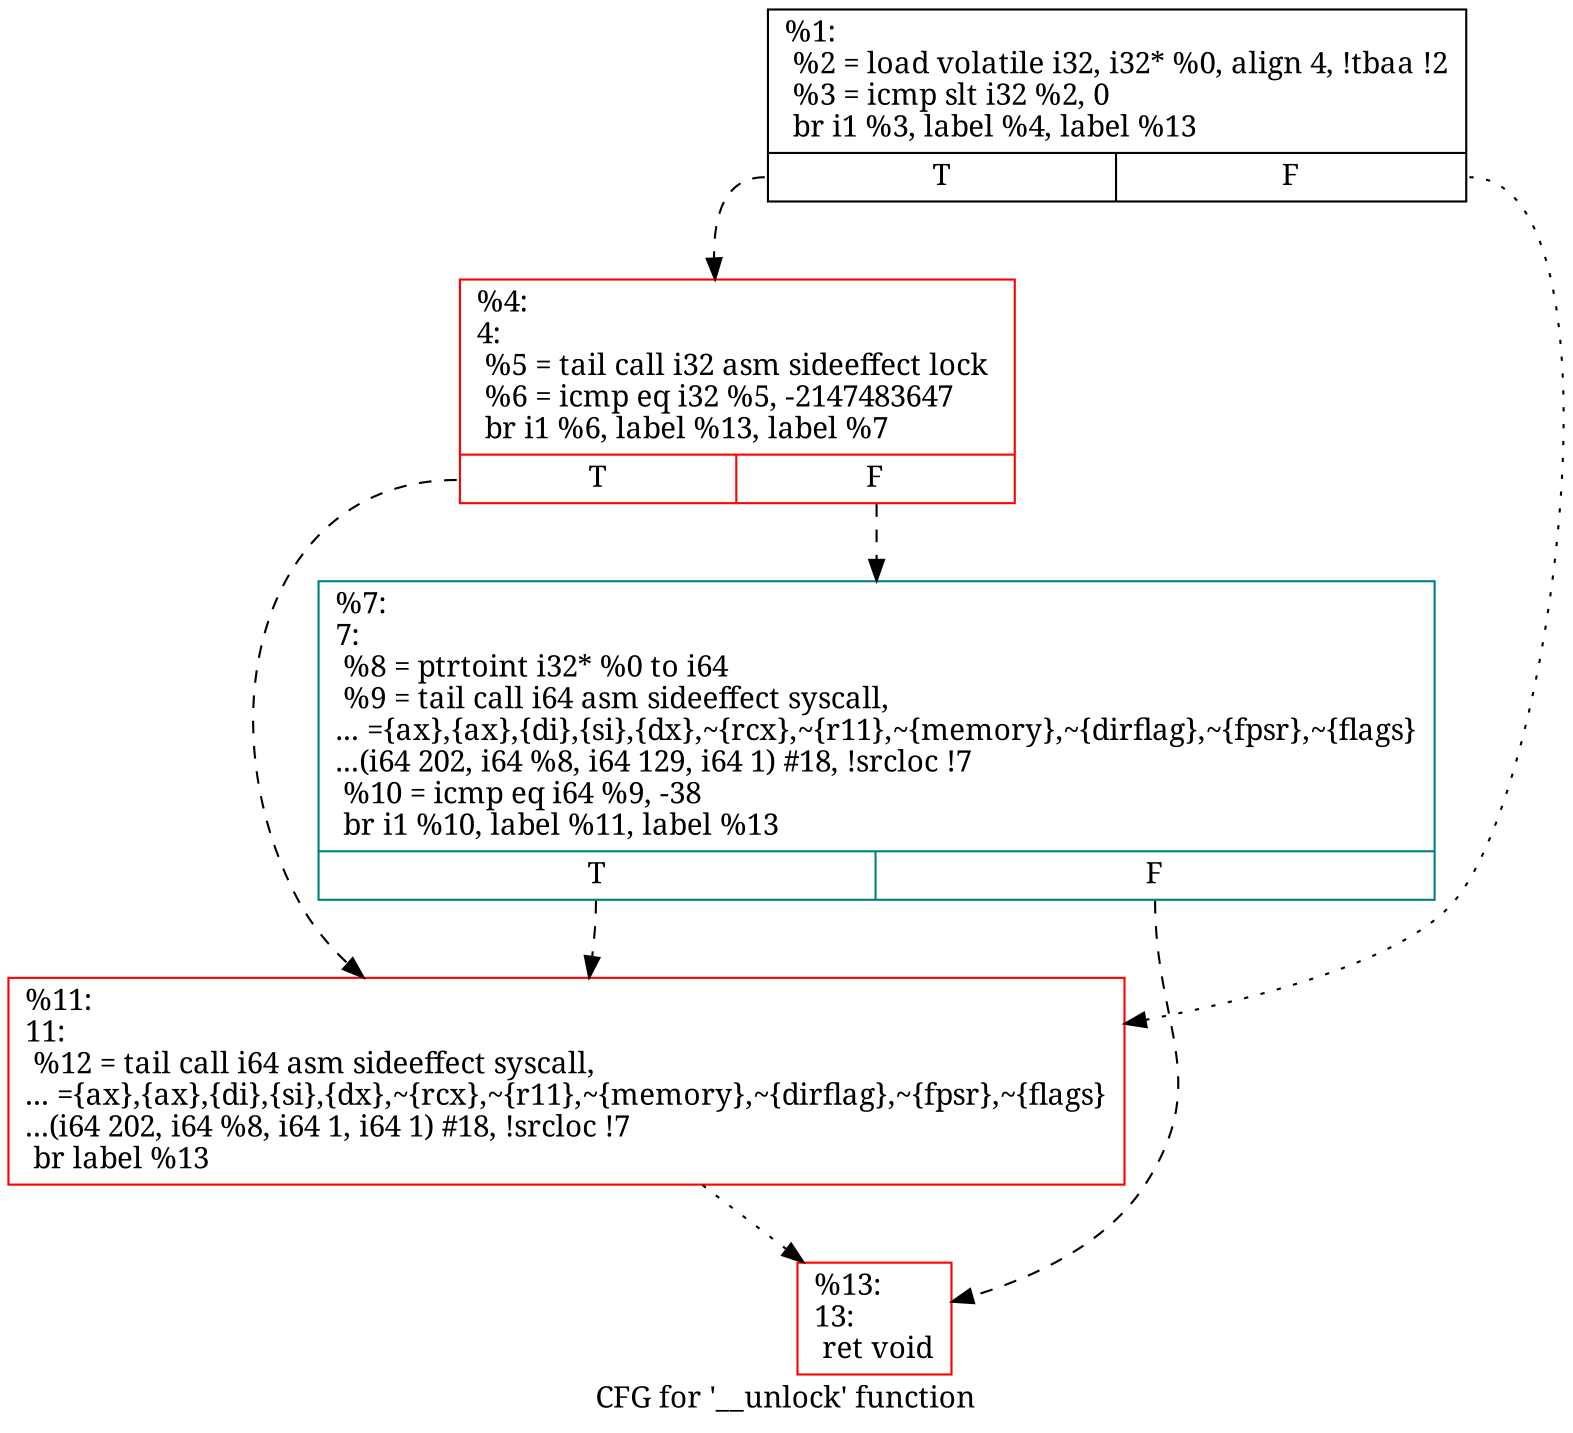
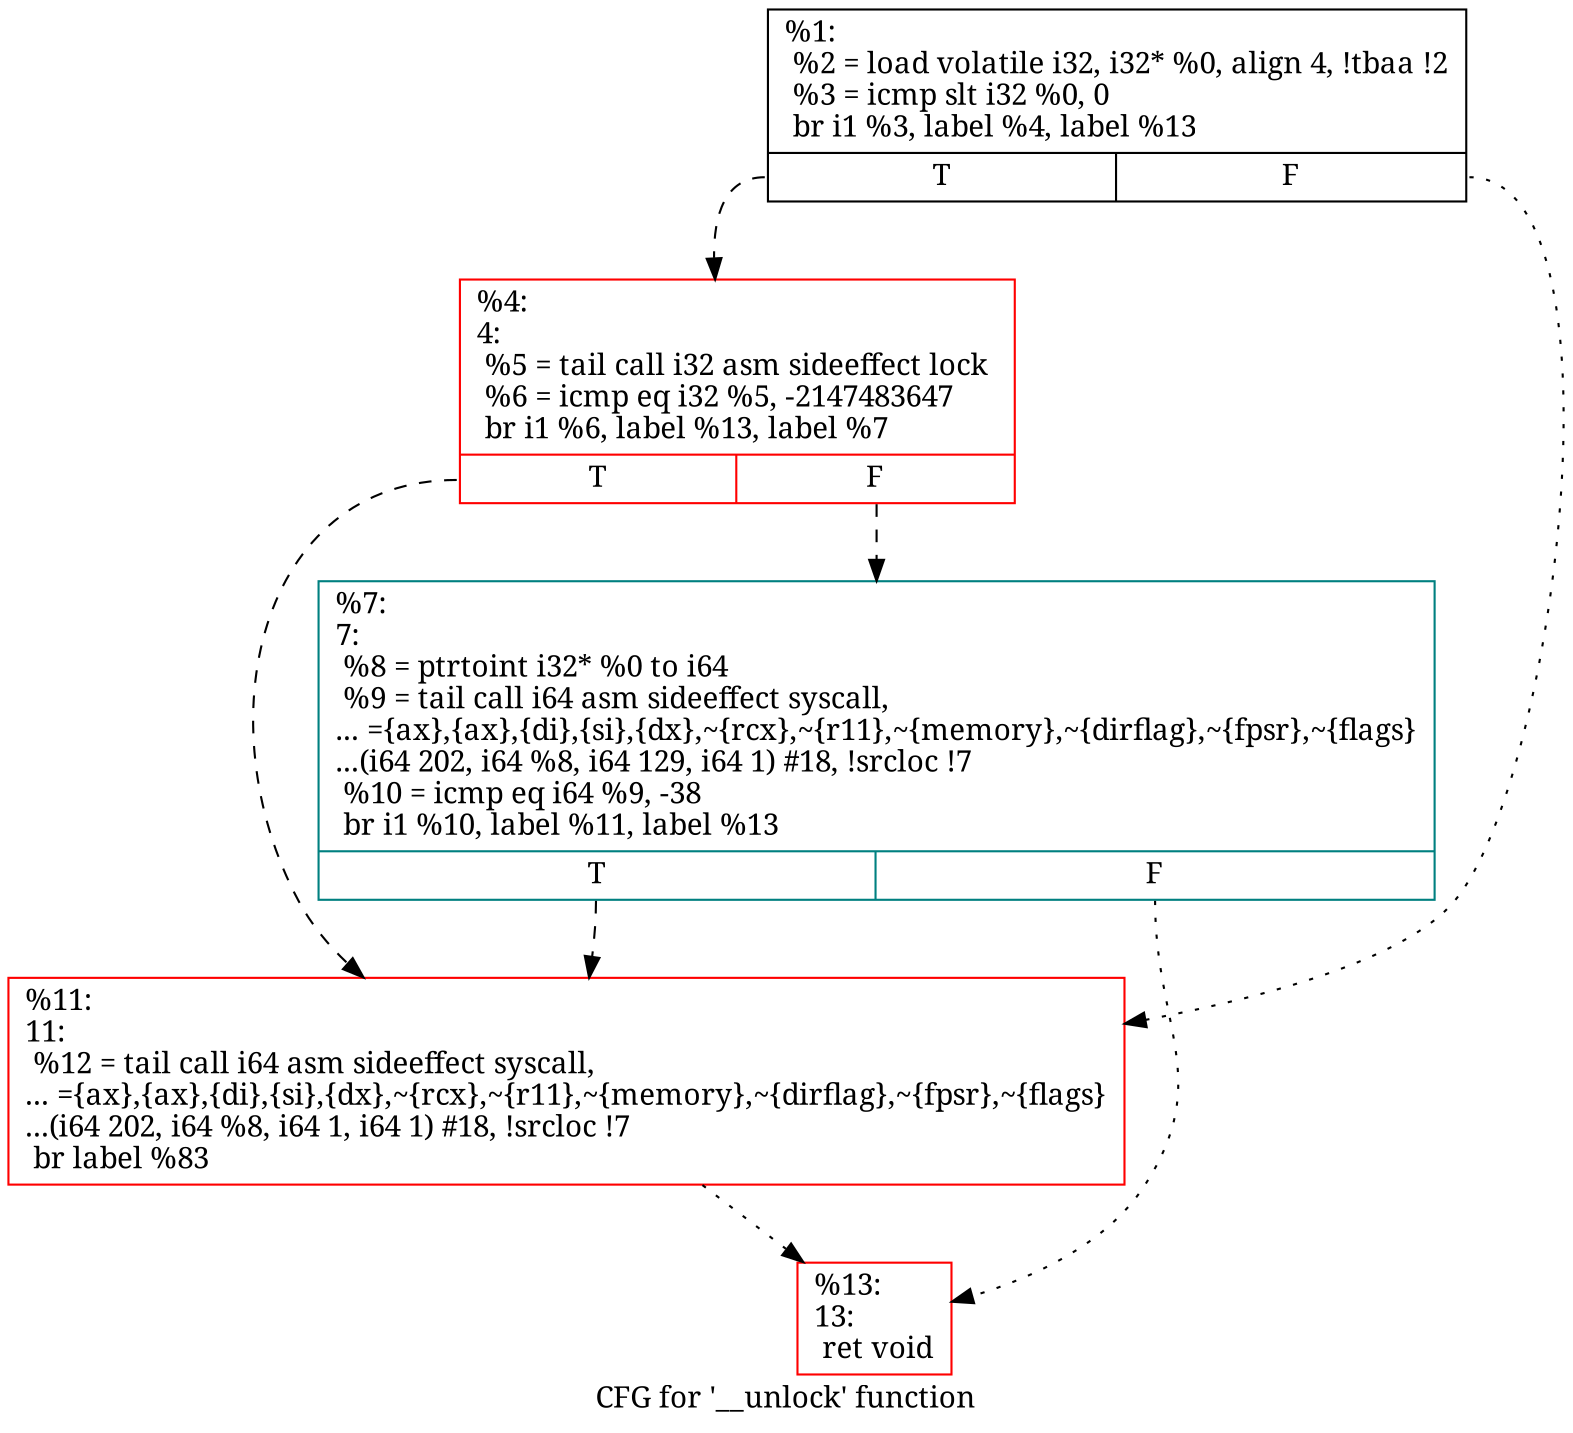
(947, 96) -> (947, 96)
(1165, 1148) -> (1165, 1148)
(118, 1159) -> (118, 1159)
